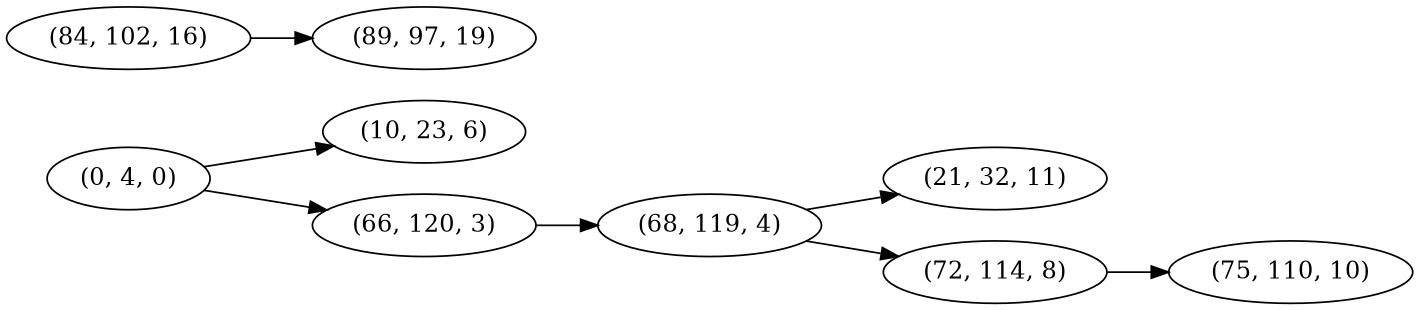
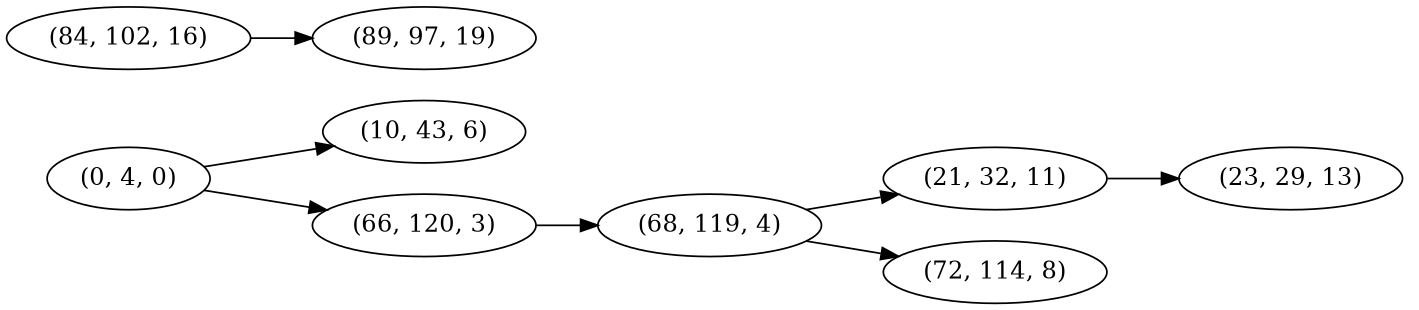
(424, 132) -> (424, 132)
none -> (1291, 179)
(1291, 272) -> none
